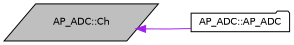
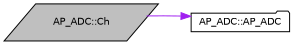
(168, 29) -> (164, 16)
